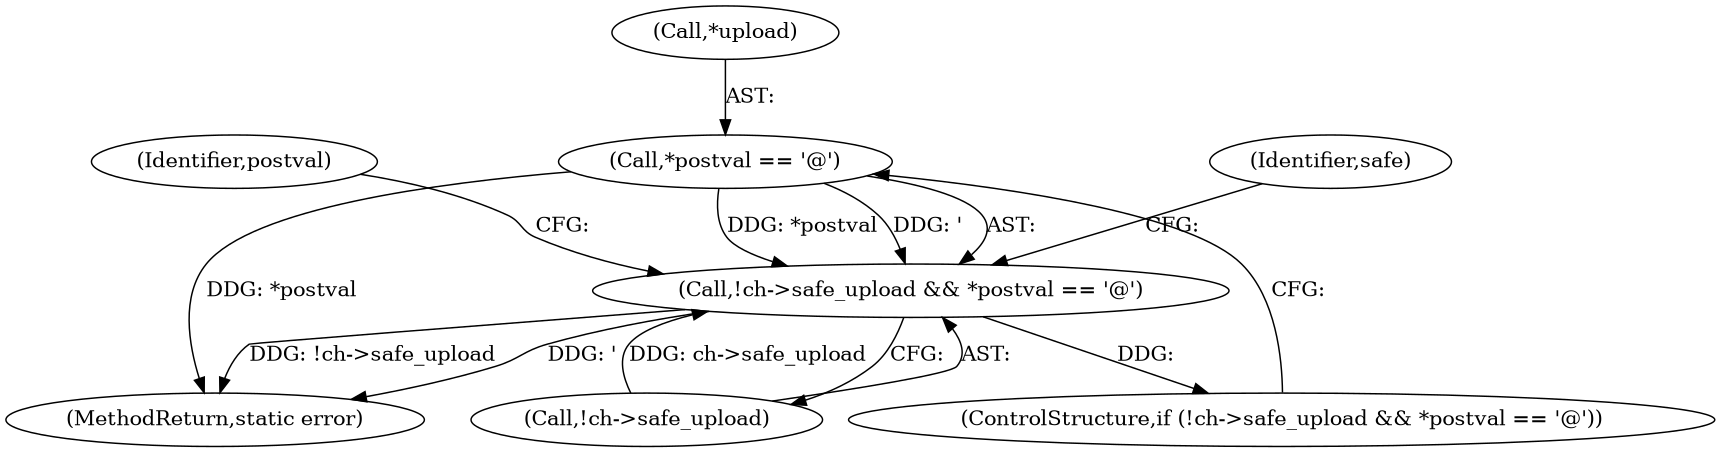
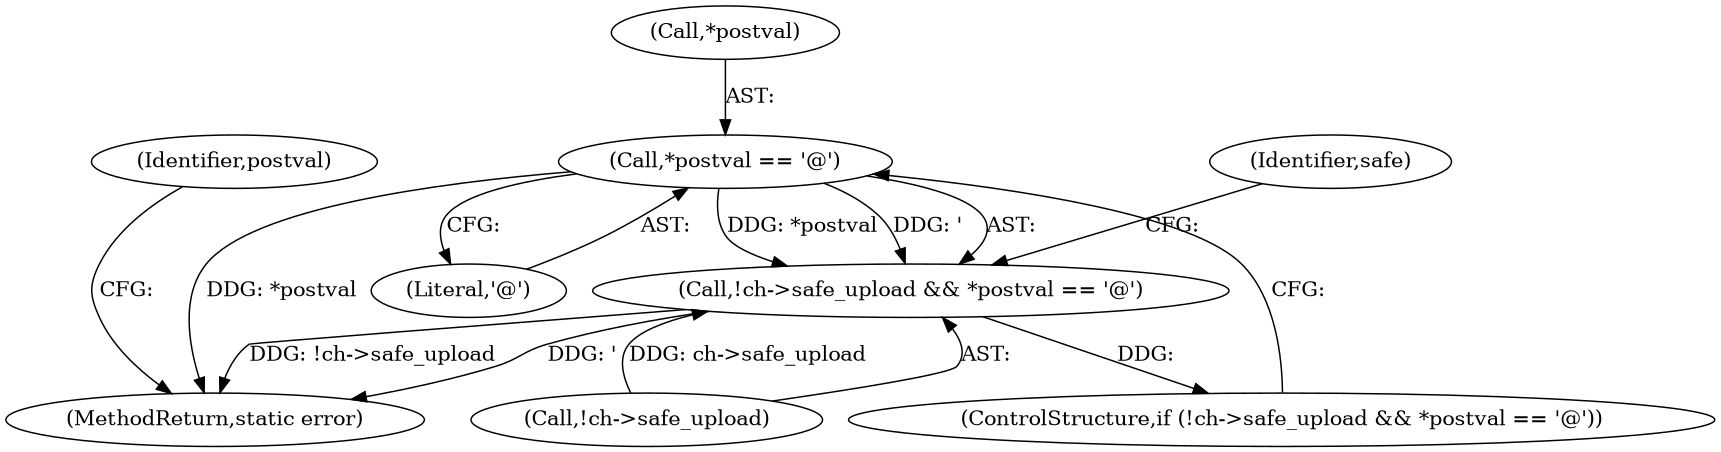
(725, 33) -> (725, 33)
(508, 215) -> (93, 279)
none -> (469, 291)
(865, 371) -> none
